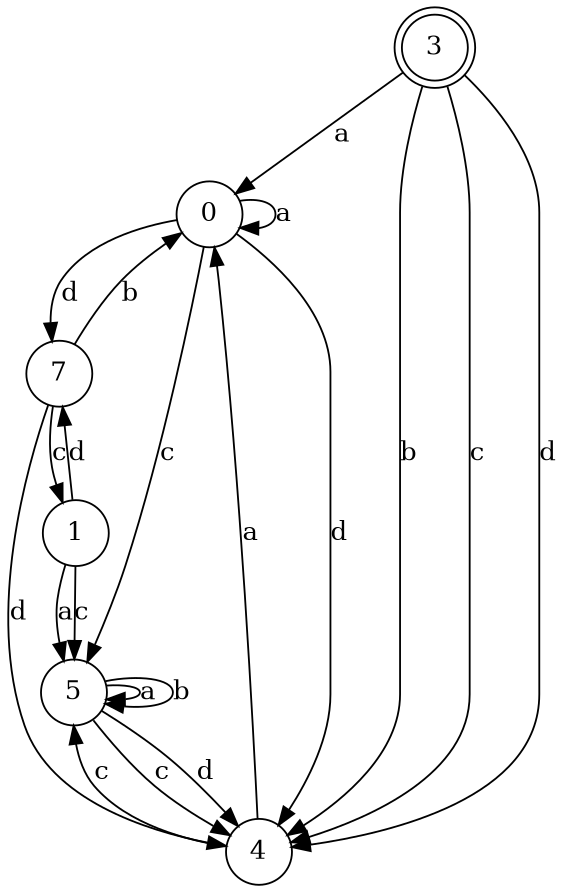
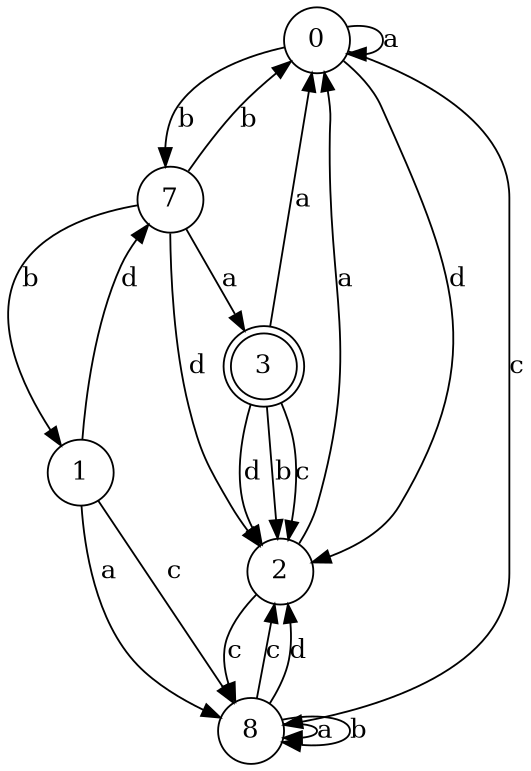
none -> (211, 272)
(70, 294) -> (187, 120)
(59, 453) -> (31, 279)
(74, 692) -> (251, 731)
(259, 852) -> (280, 572)
